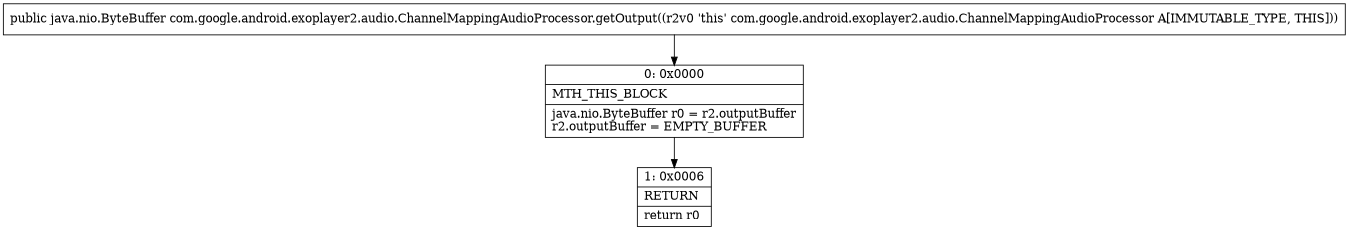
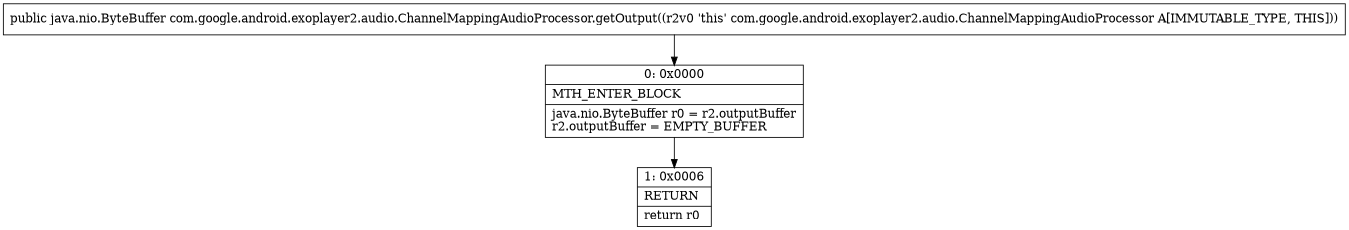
(610, 94) -> (617, 94)
